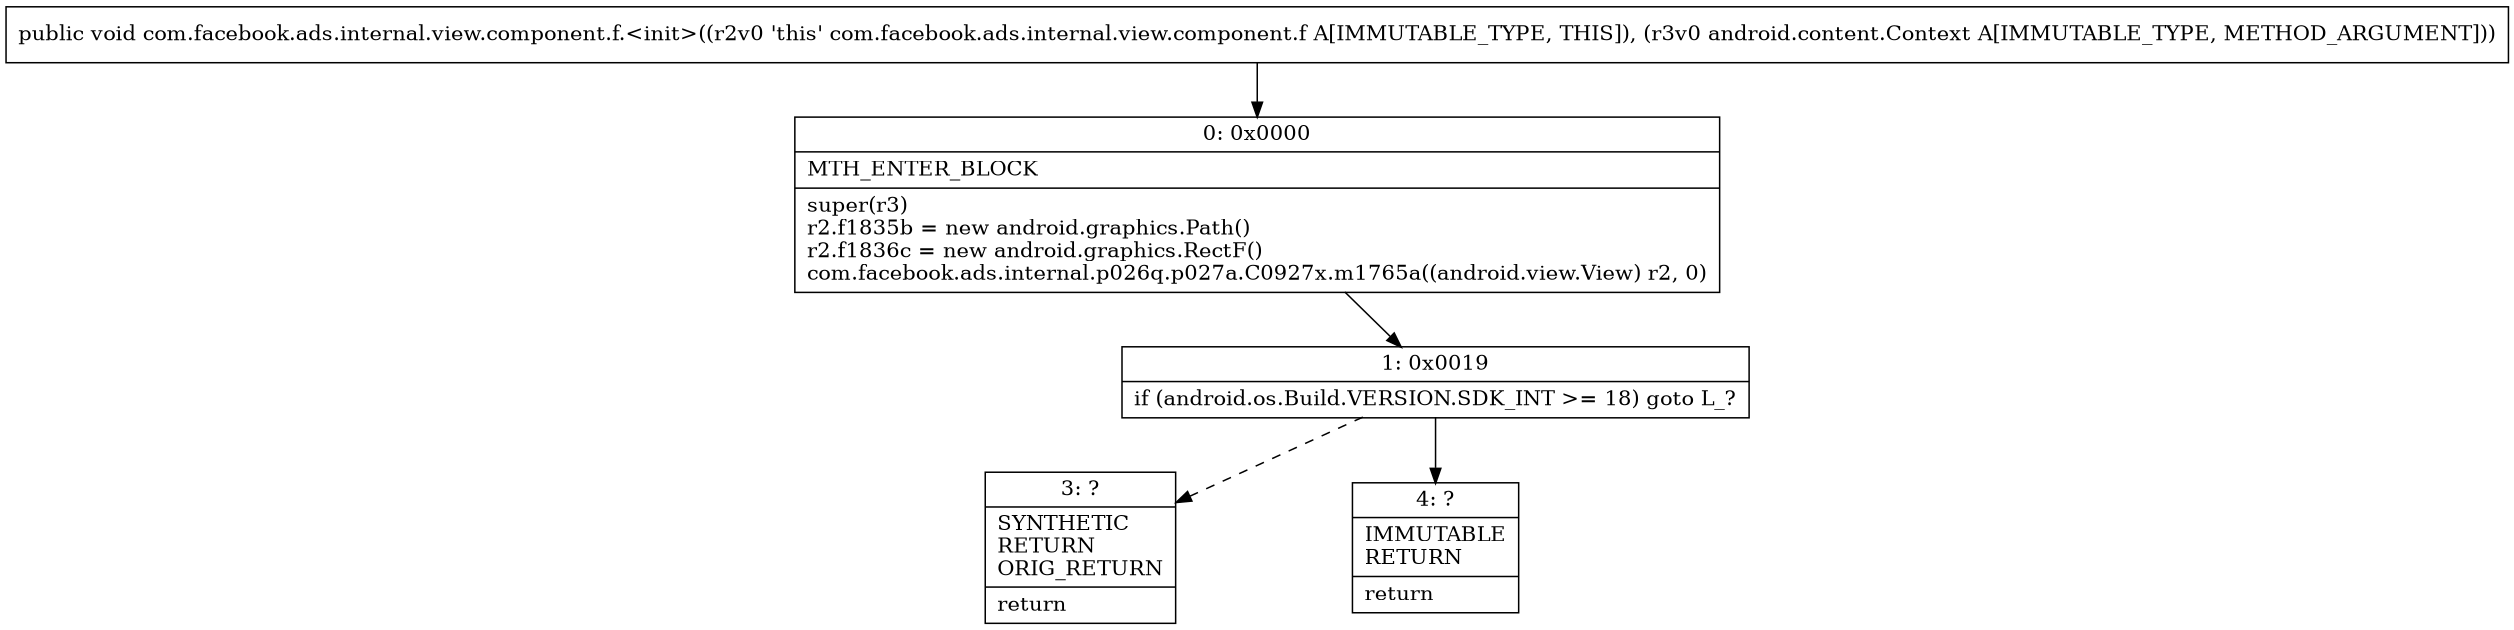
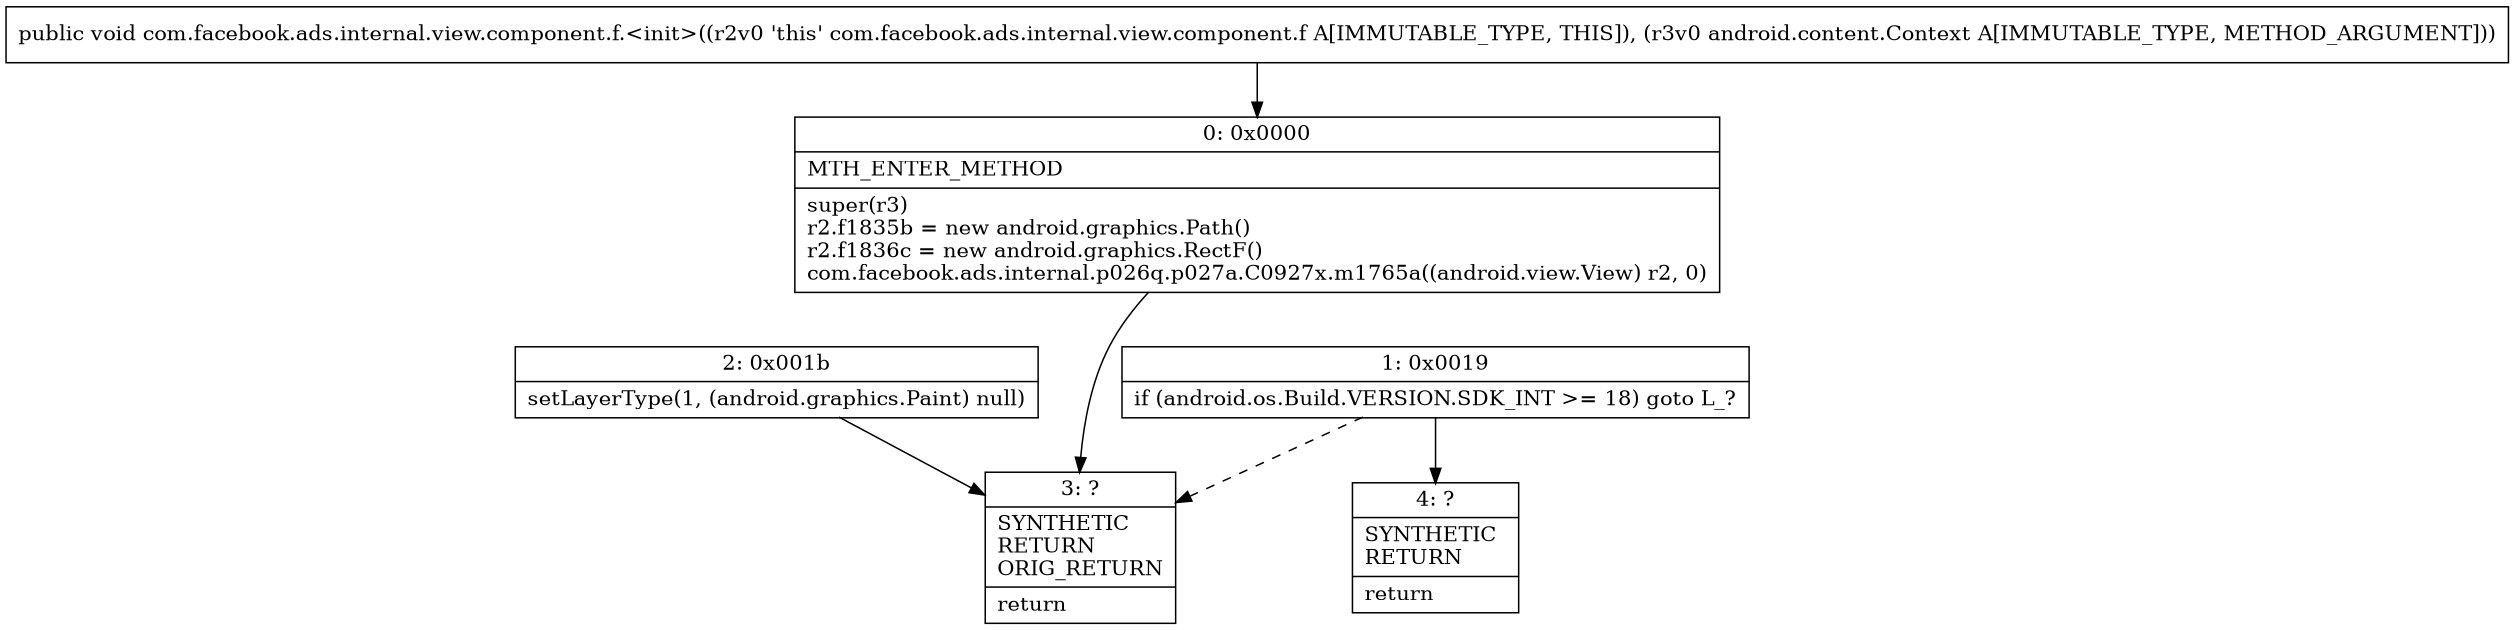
(923, 169) -> (935, 169)
(1367, 314) -> (1100, 368)
none -> (777, 382)
(1436, 535) -> (1431, 535)
